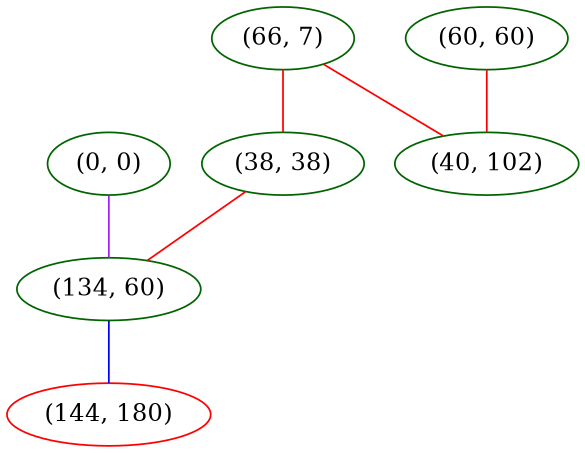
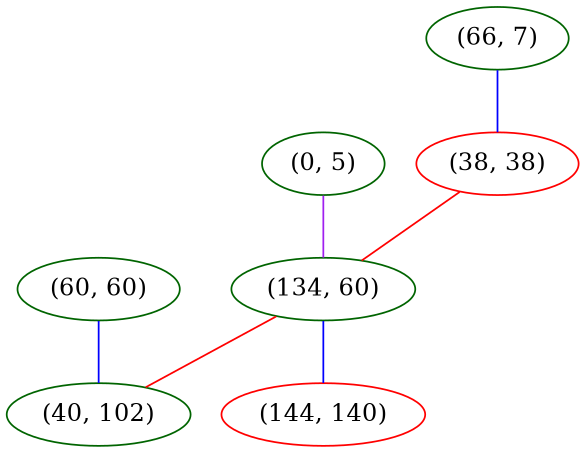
(384, 100) -> (211, 352)
(283, 101) -> (498, 101)
(487, 101) -> (99, 352)
(109, 164) -> (323, 164)
(283, 164) -> (498, 164)
(109, 415) -> (323, 415)
